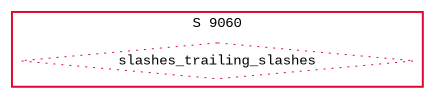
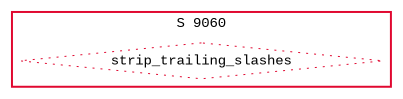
(217, 61) -> (201, 61)
